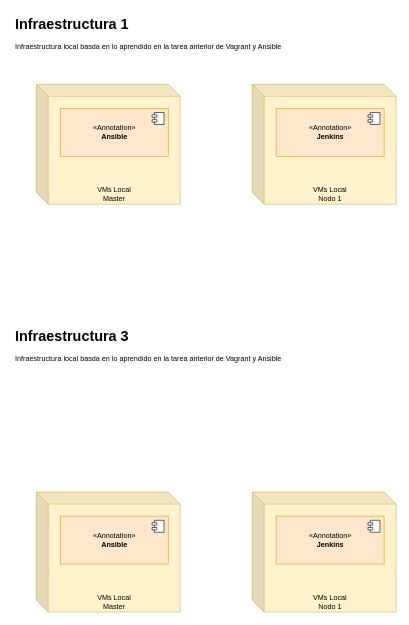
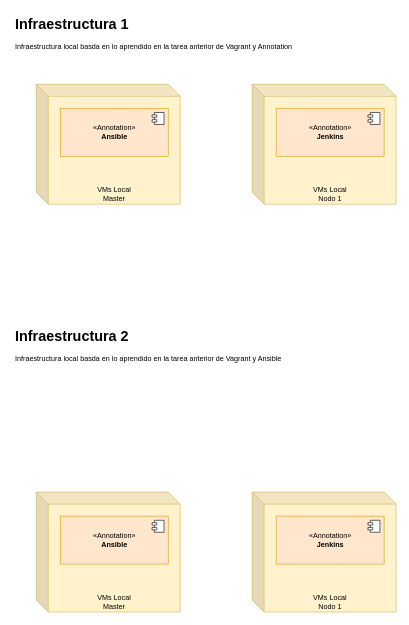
(157, 19) -> (157, 19)
(157, 331) -> (157, 331)
